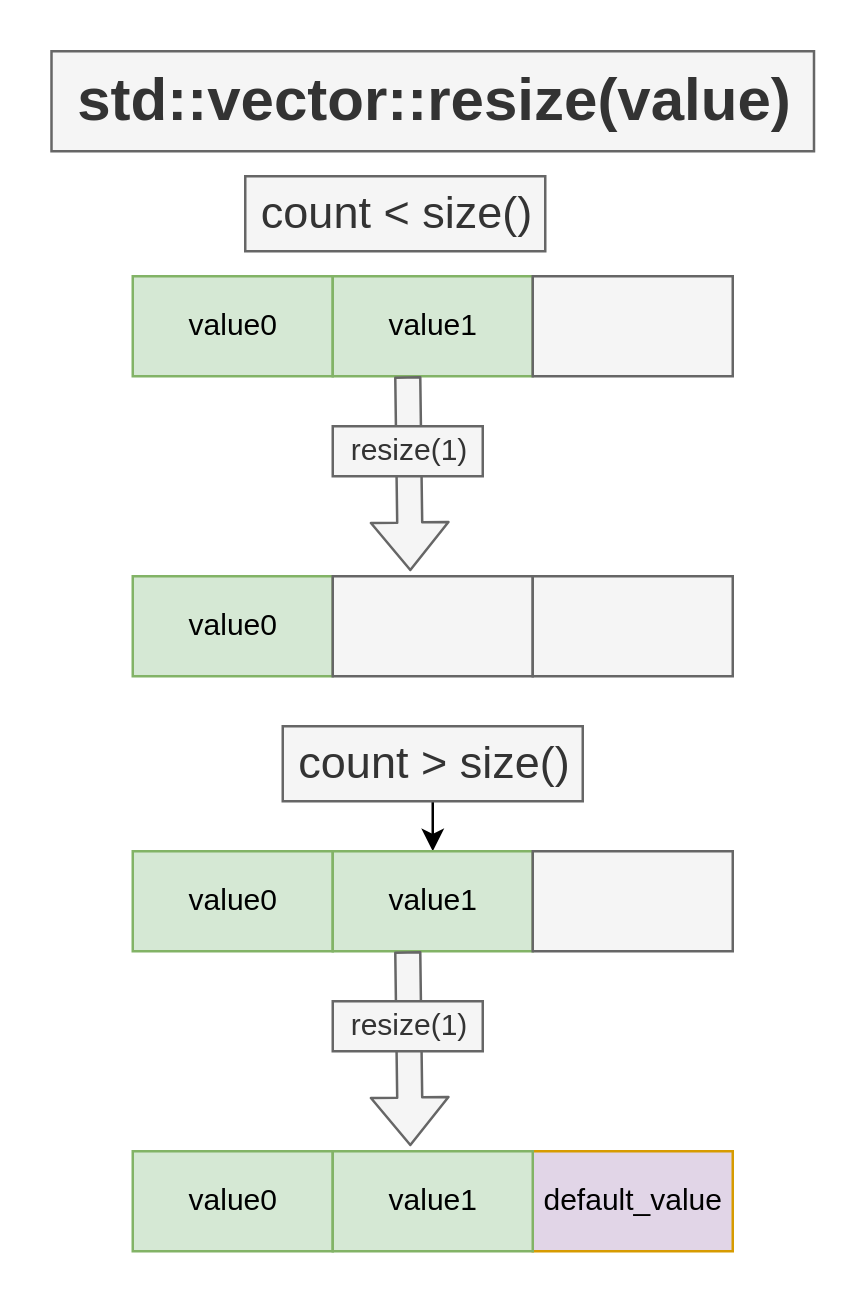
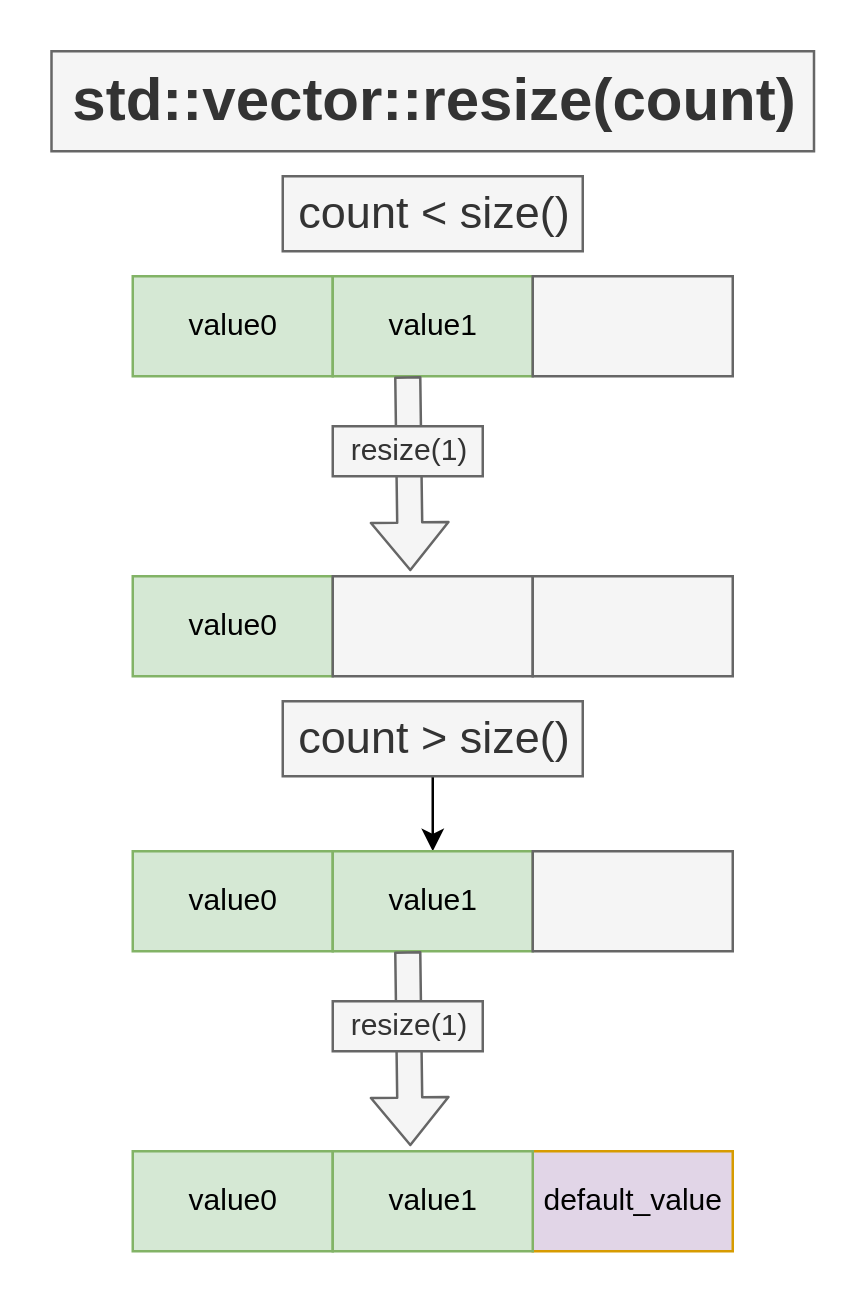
(435, 101) -> (435, 101)
(395, 214) -> (433, 214)
(433, 764) -> (433, 739)
